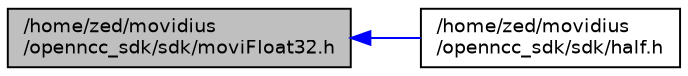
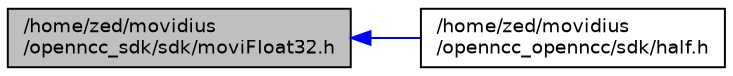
(550, 38) -> (573, 38)
